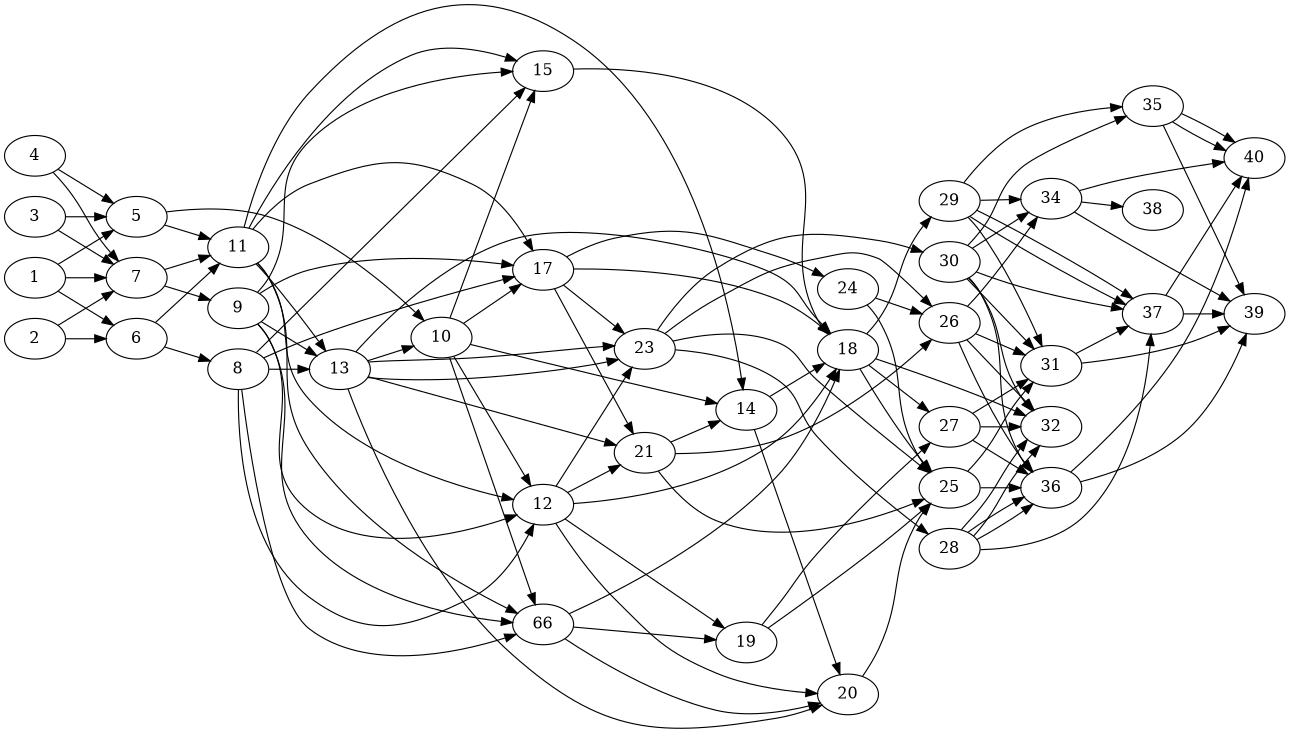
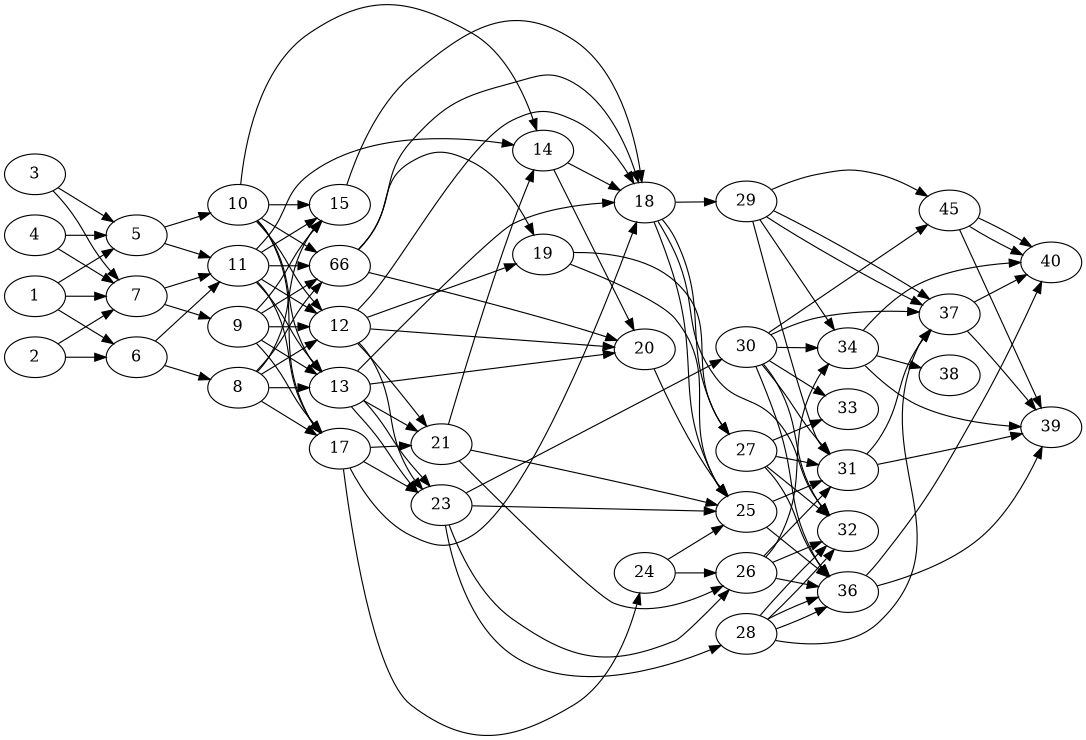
(1153, 106) -> (950, 210)
(389, 354) -> (288, 291)
none -> (848, 409)
